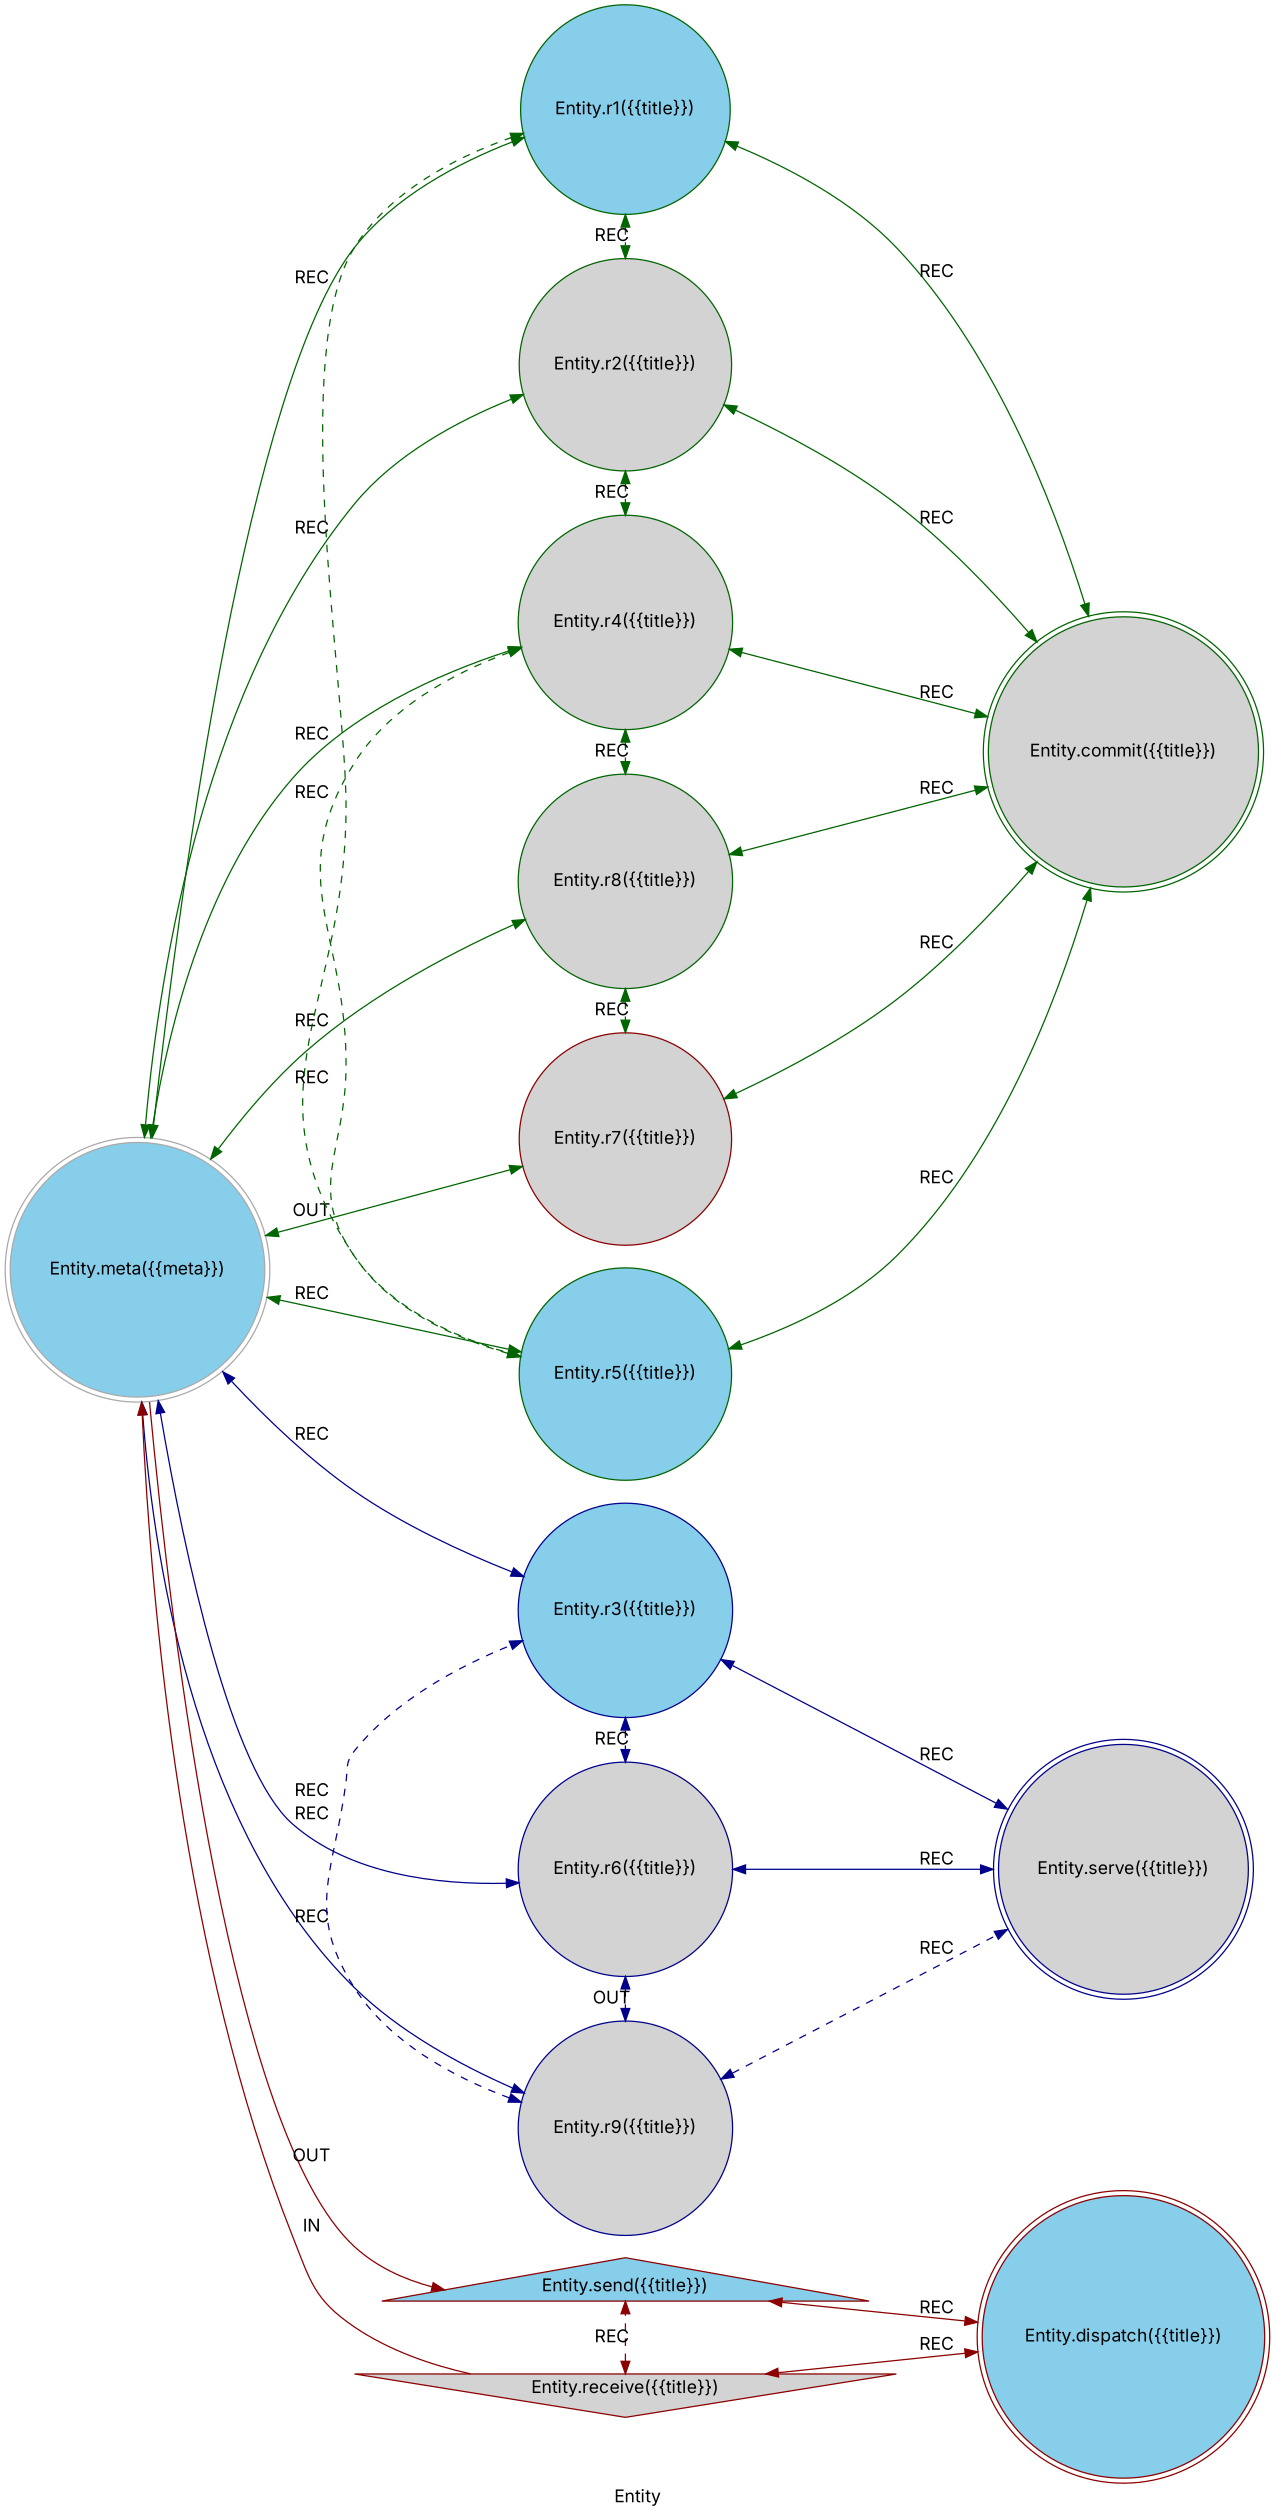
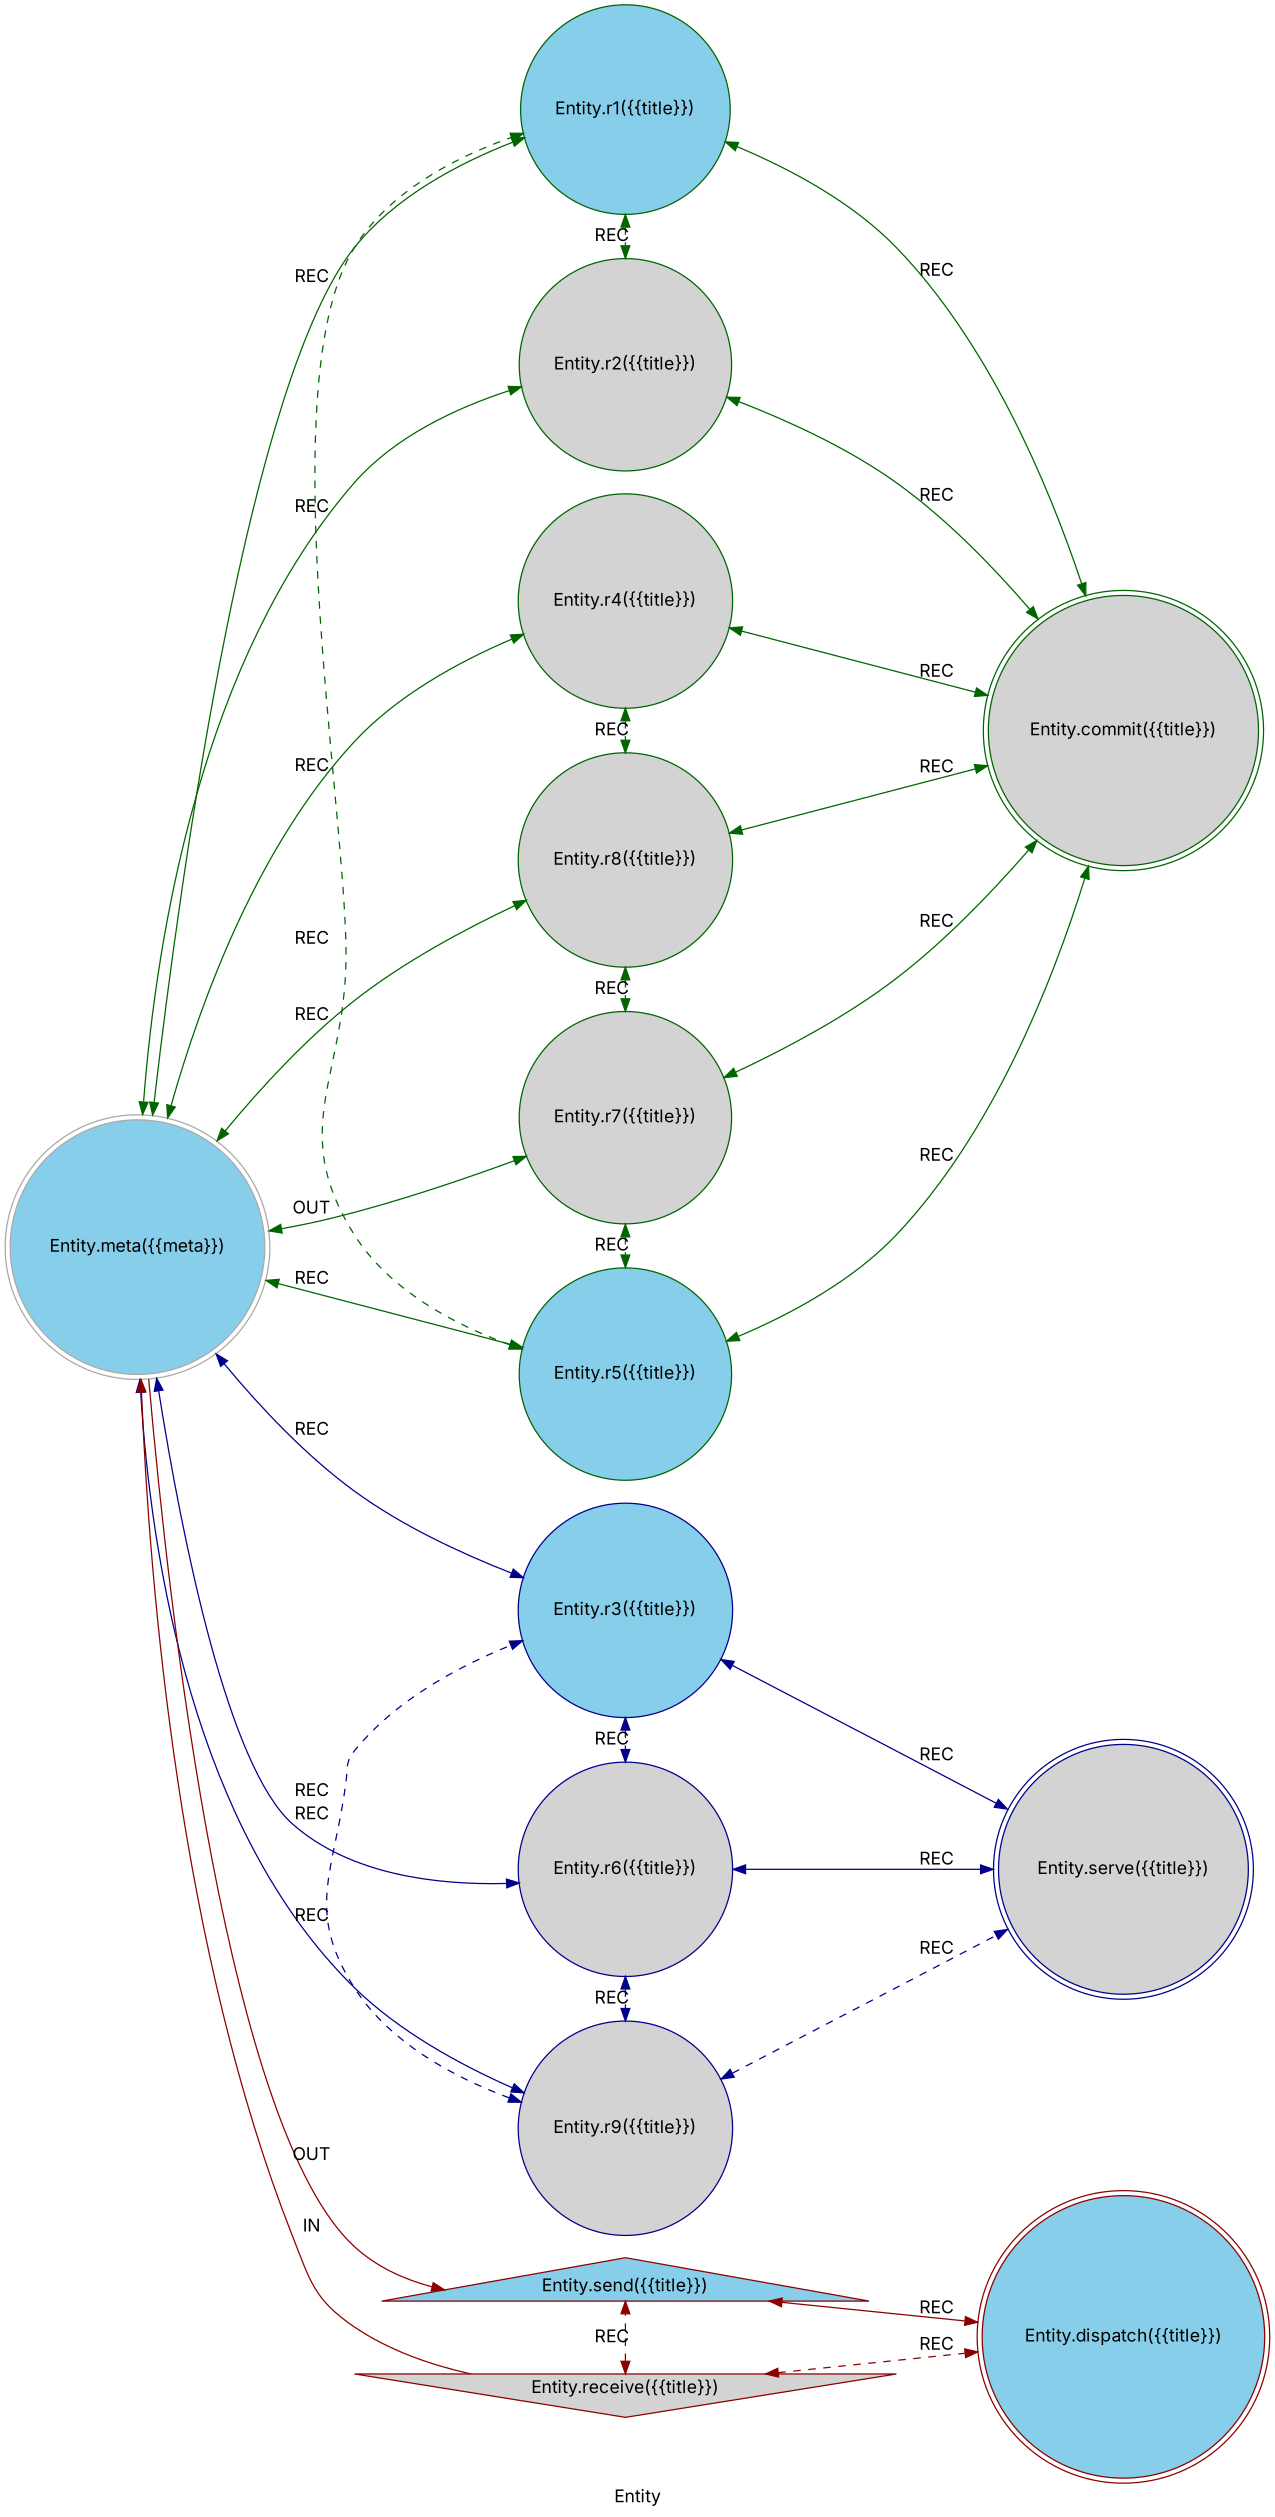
(625, 493) -> none
(341, 1004) -> (625, 1246)
(625, 1139) -> (625, 1118)
(612, 1999) -> (612, 1999)
(872, 2363) -> (872, 2363)
